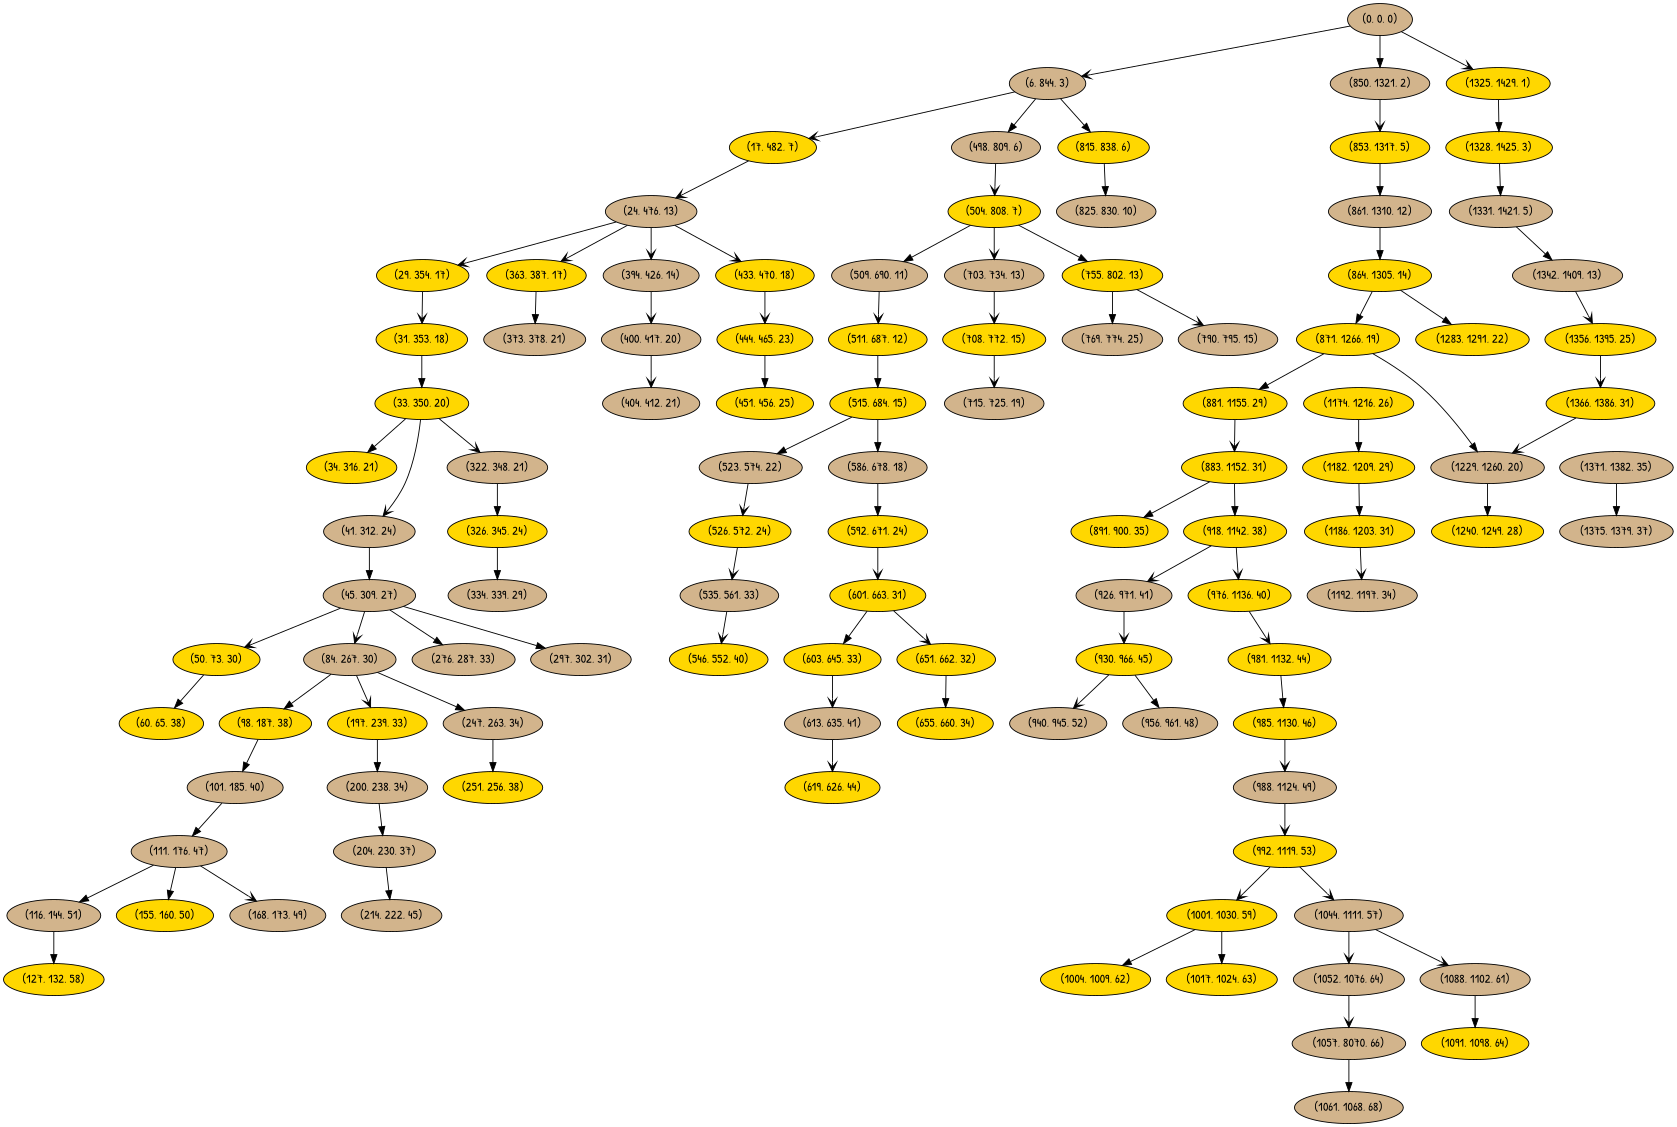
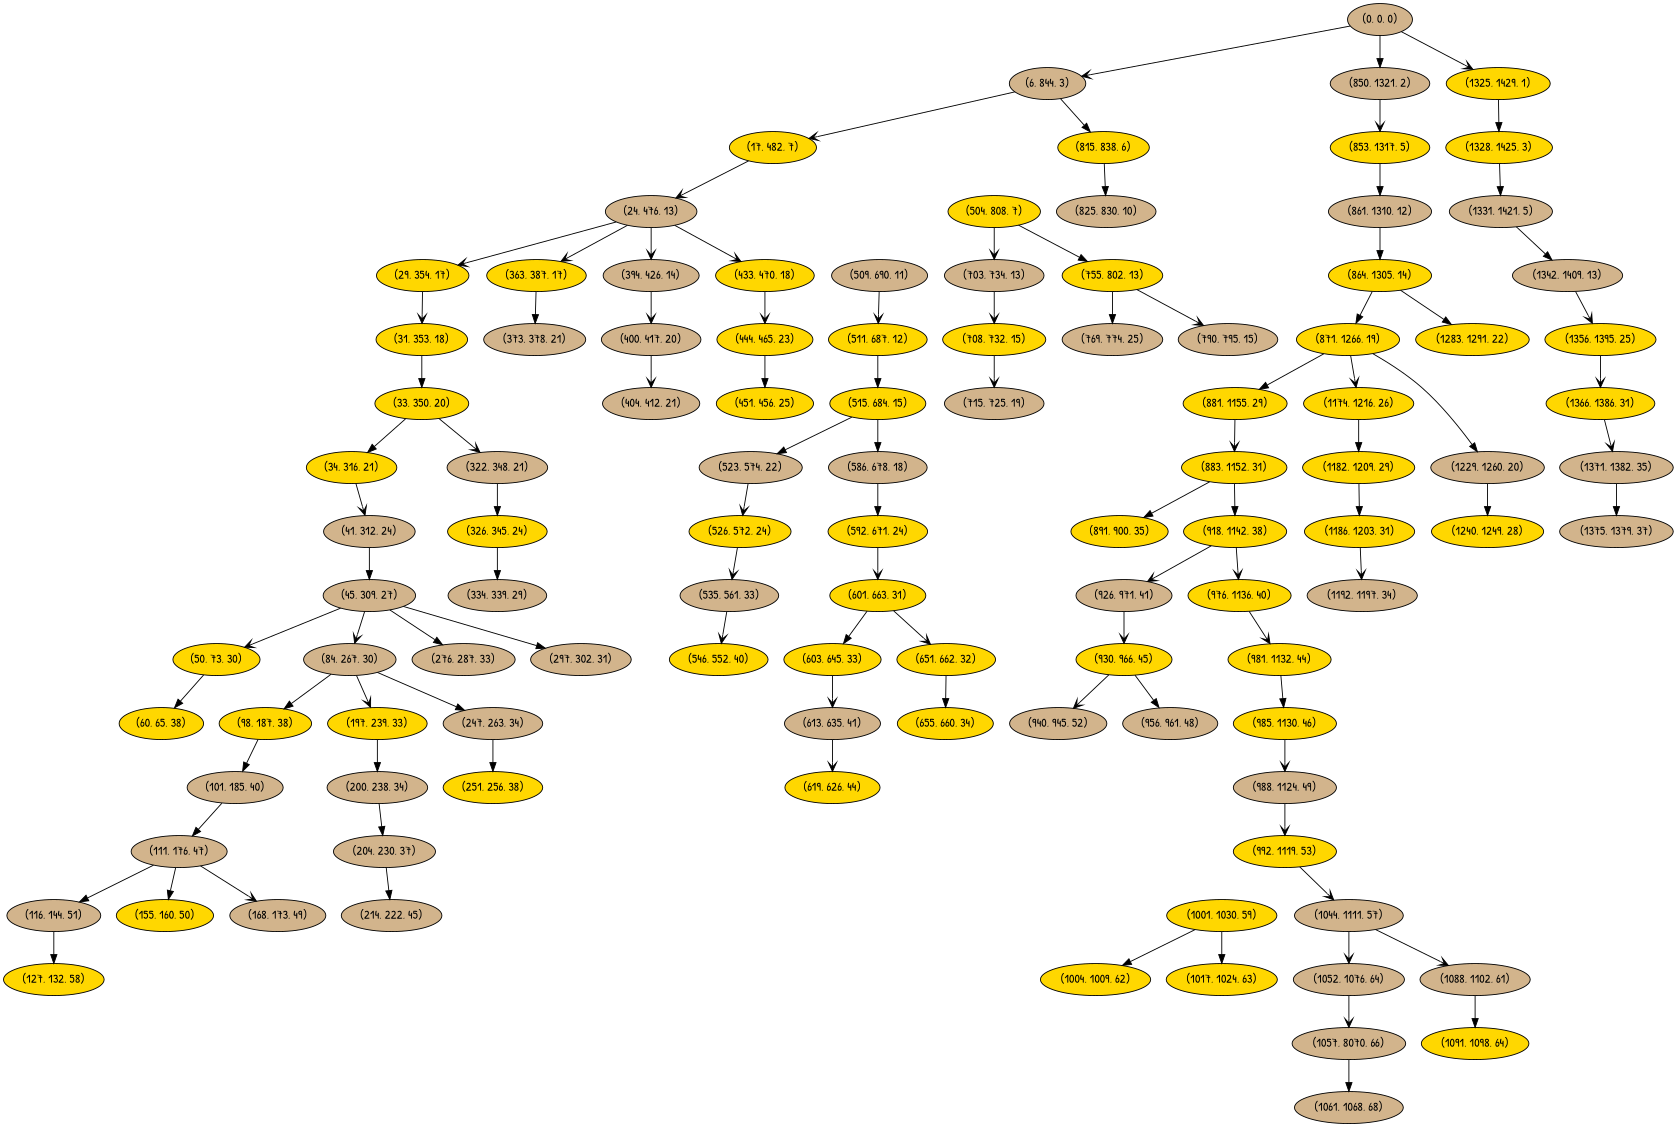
(996, 148) -> none
(941, 241) -> none
(994, 340) -> (994, 340)
none -> (1353, 367)
(1548, 433) -> (1607, 431)
(411, 467) -> (359, 495)
(1257, 880) -> none
